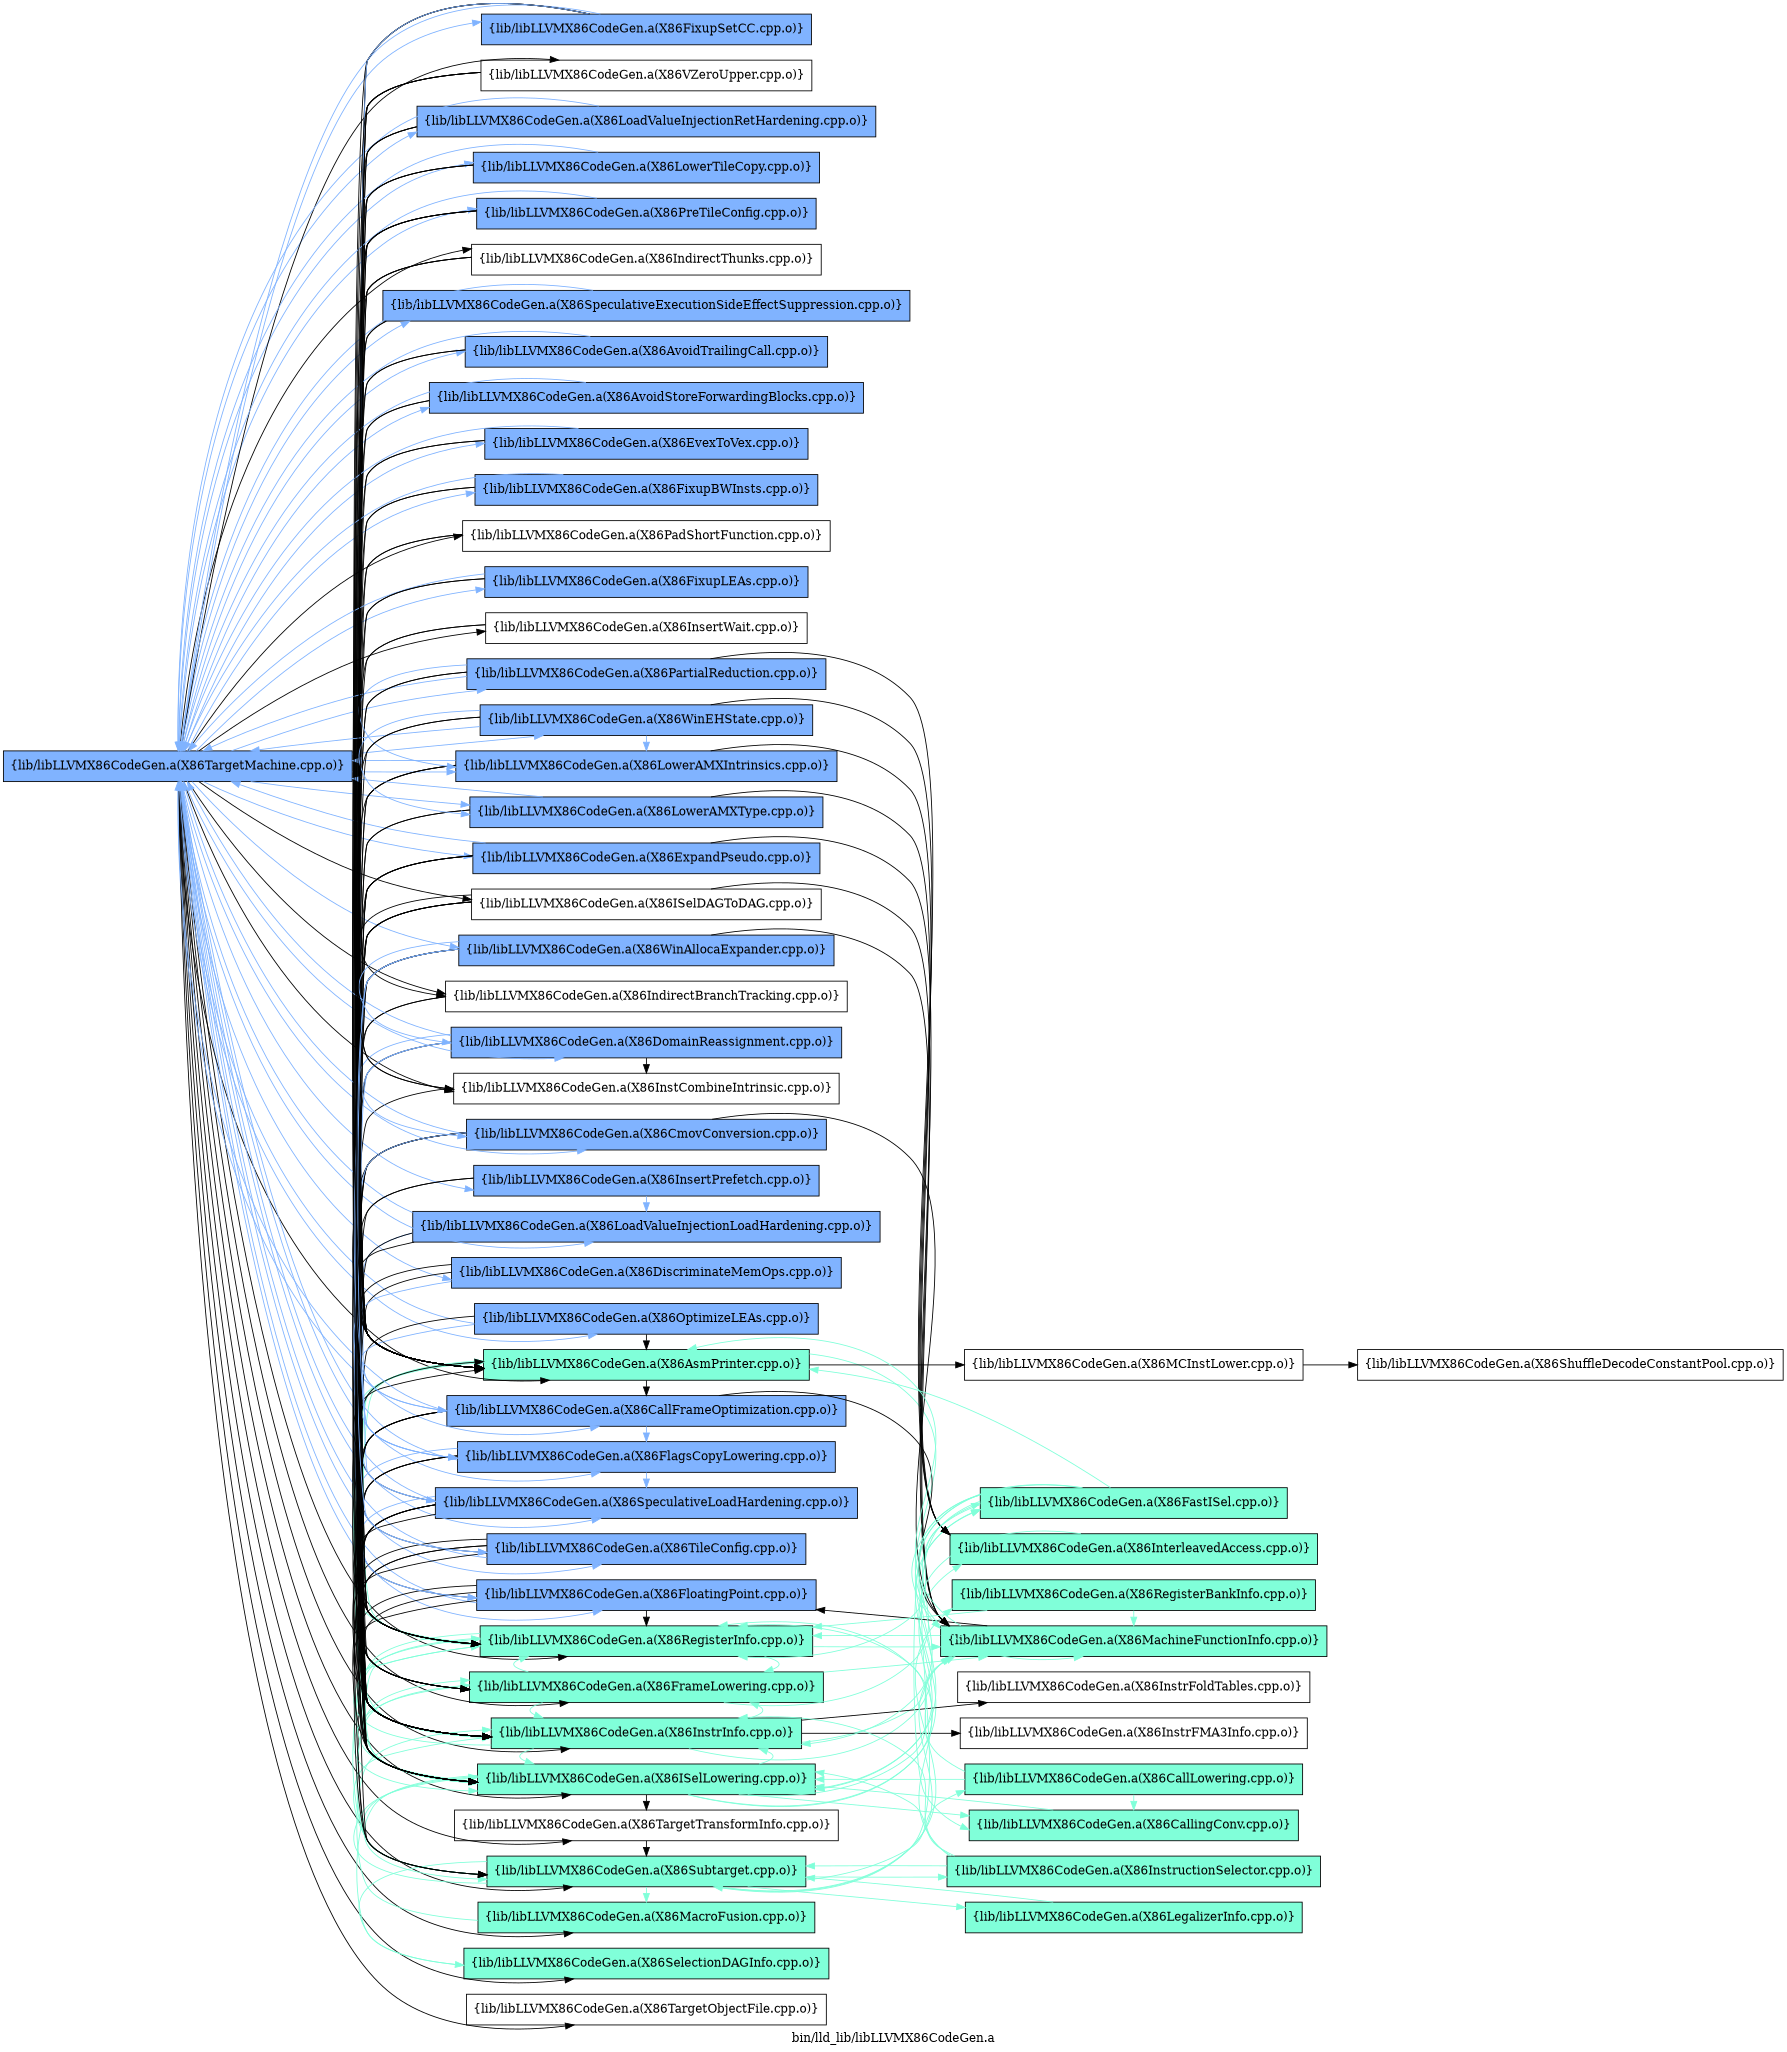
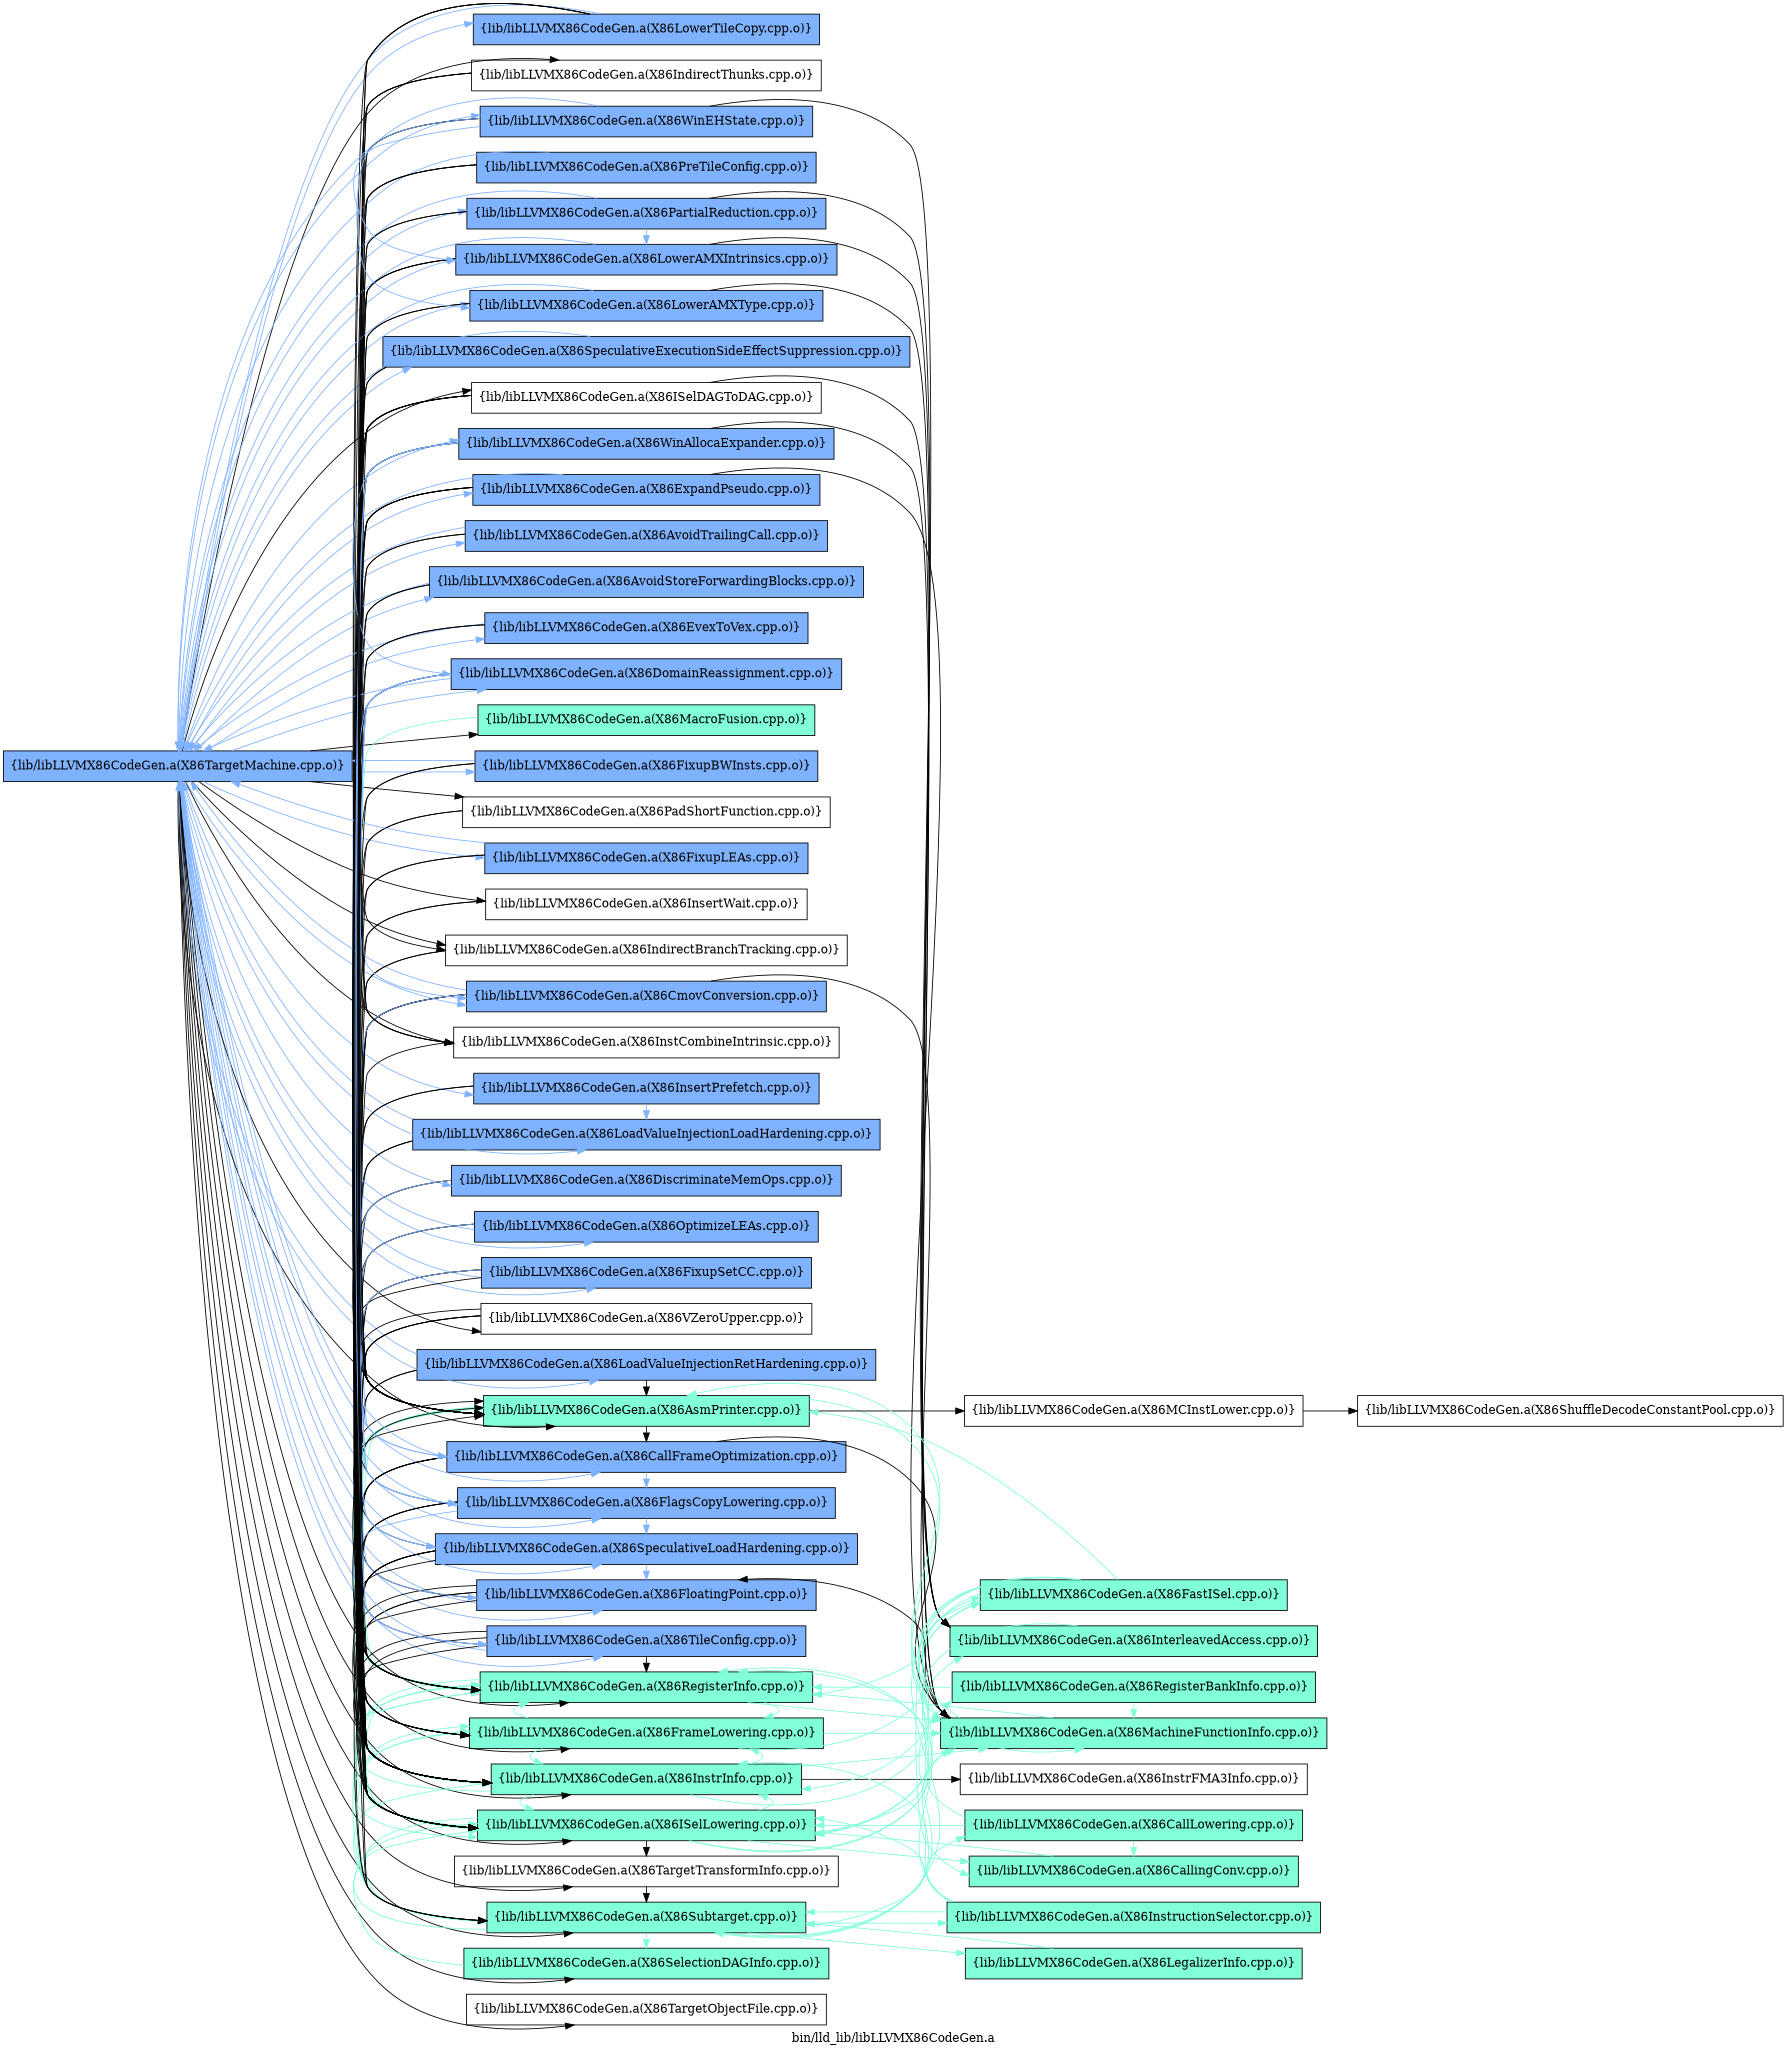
(255, 418) -> none
(353, 925) -> none
none -> (386, 1416)
(1134, 1687) -> none
(646, 1890) -> none
